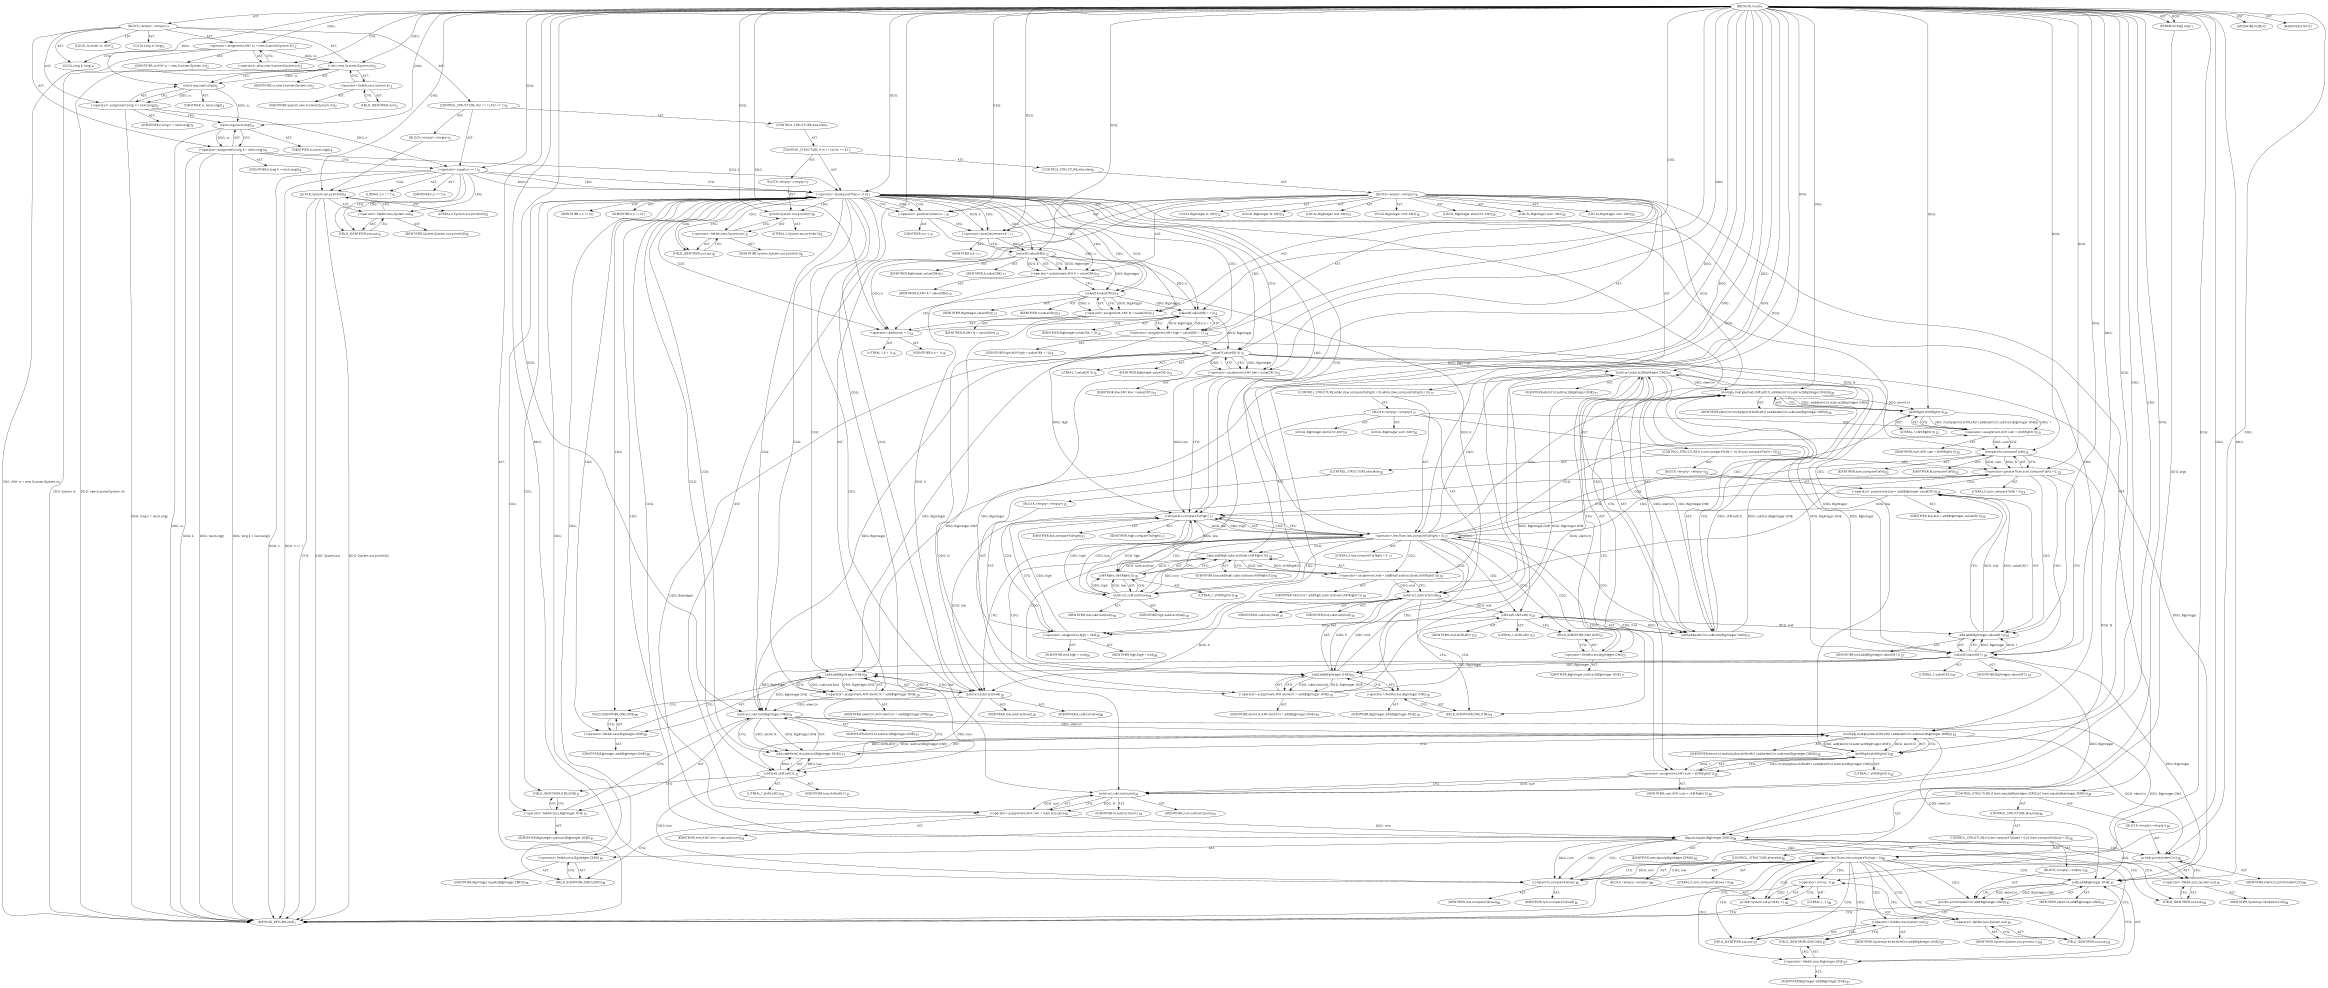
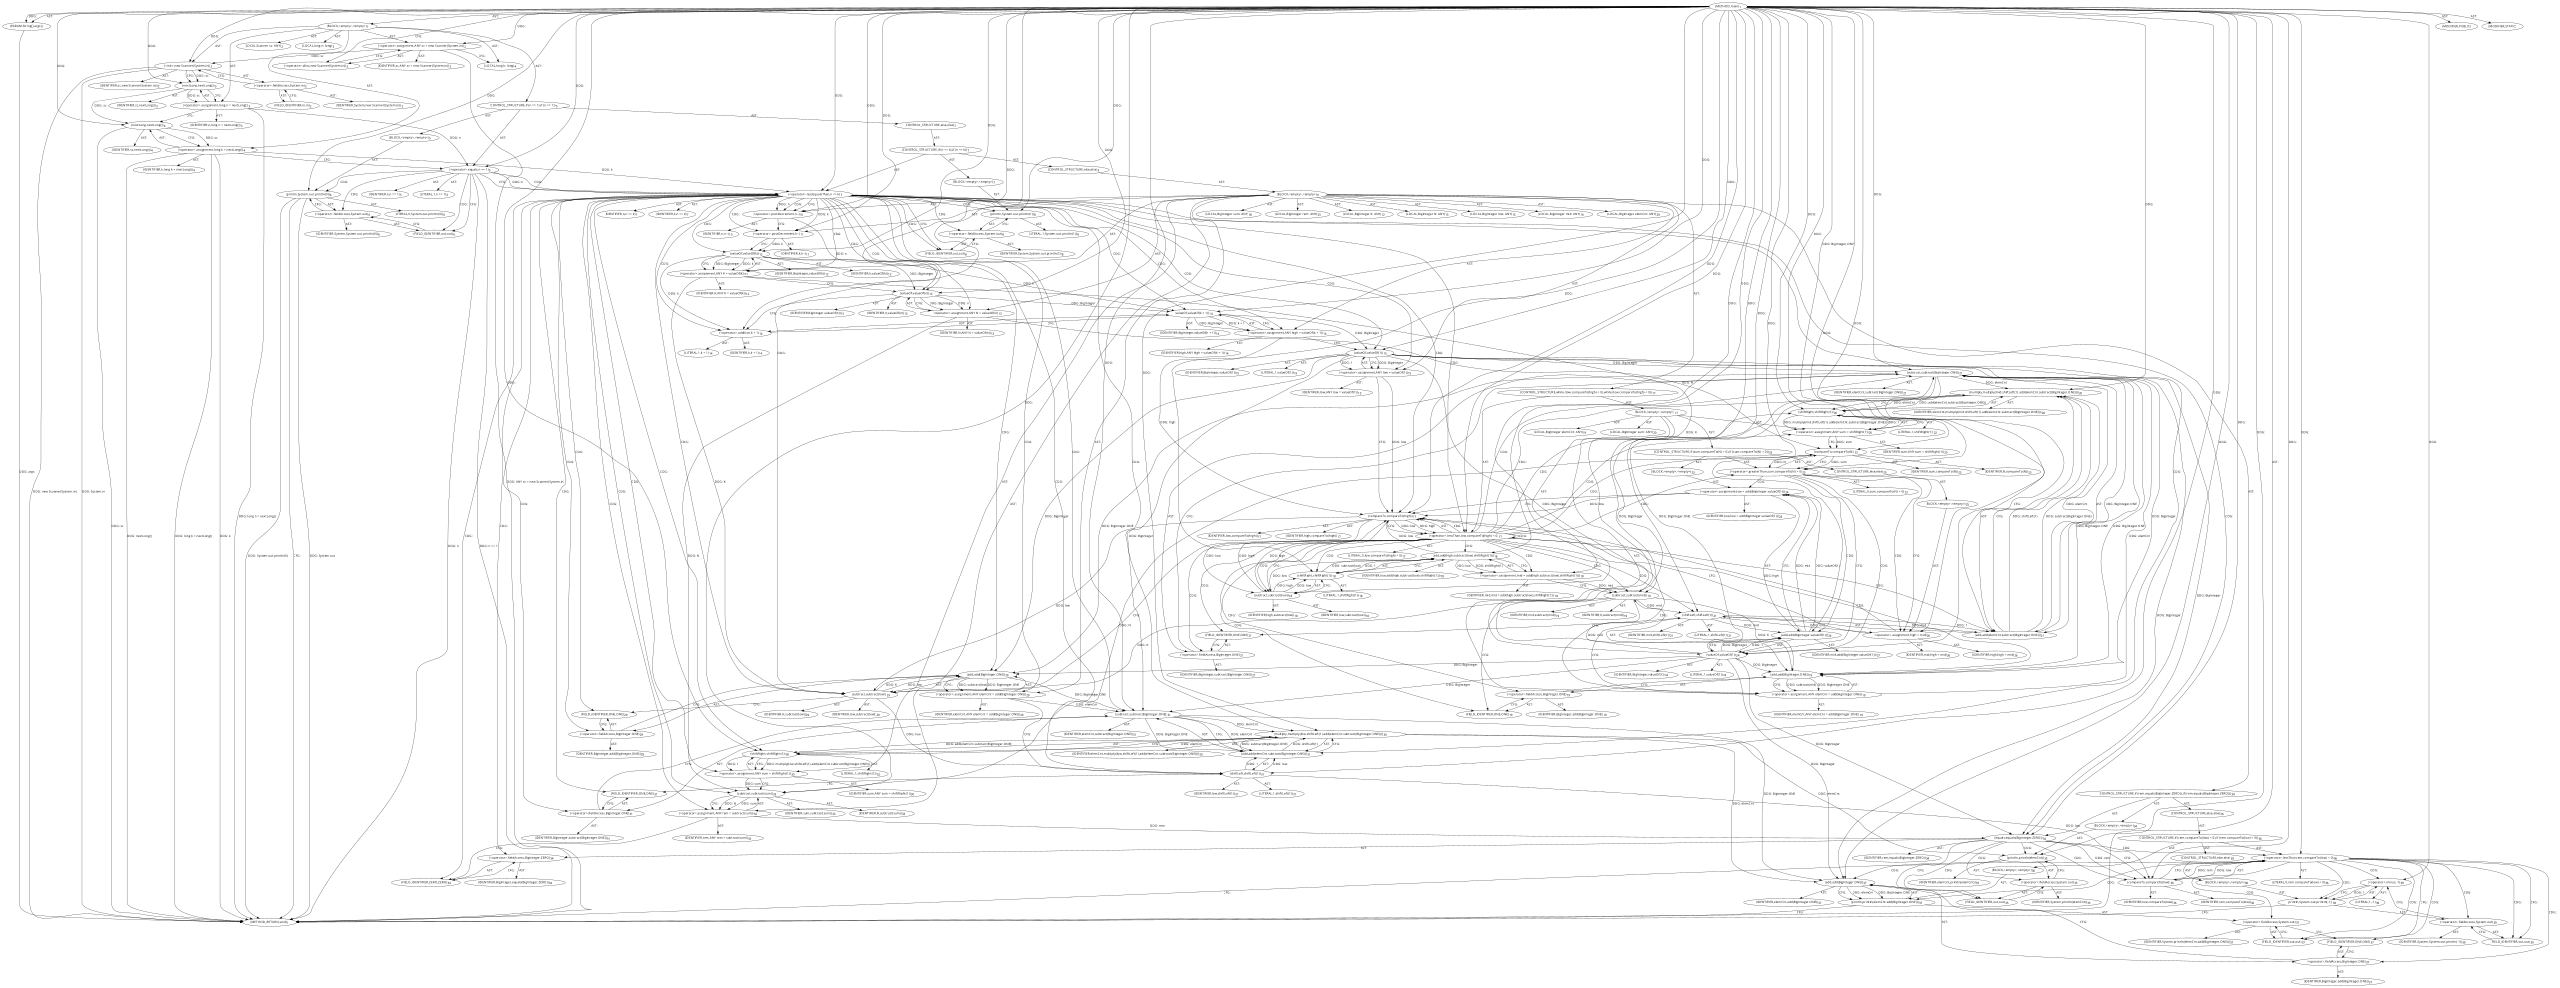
none -> (1098, 24)
(2083, 244) -> (1838, 244)
